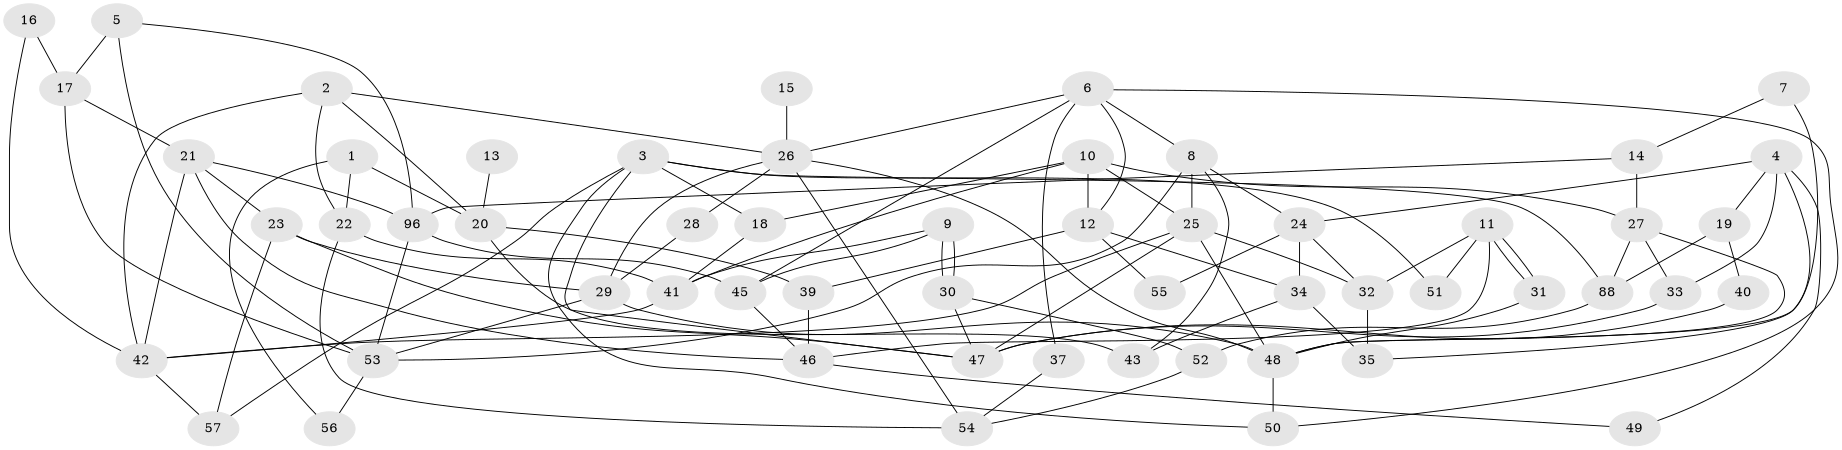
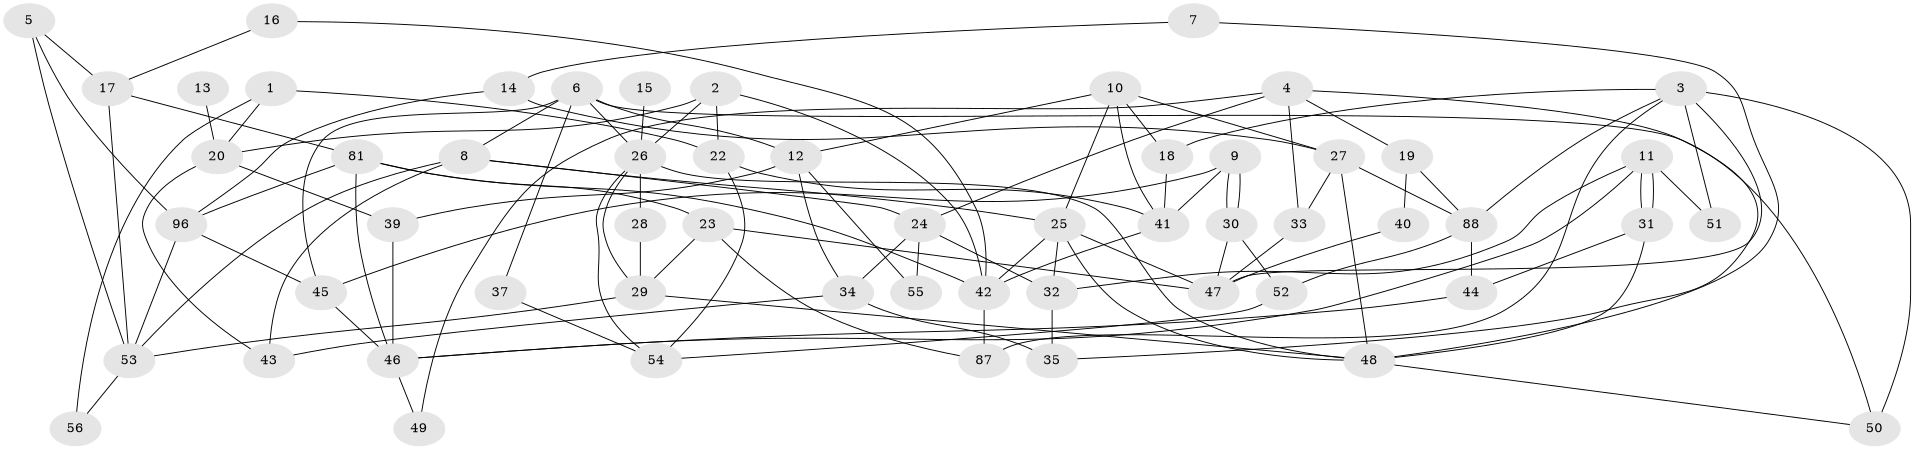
(189, 157) -> (357, 157)
none -> (1471, 293)
(213, 429) -> (984, 361)
